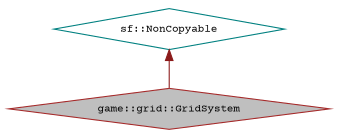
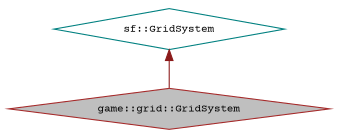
(169, 29) -> (169, 29)
